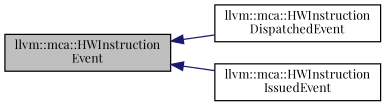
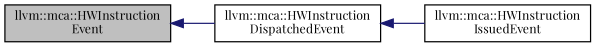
(199, 68) -> (409, 23)
